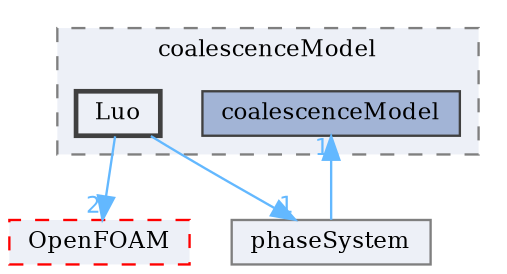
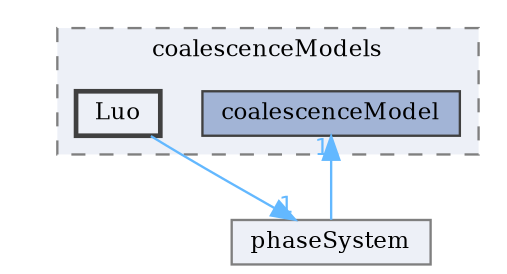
(268, 50) -> (268, 50)
(99, 242) -> none
